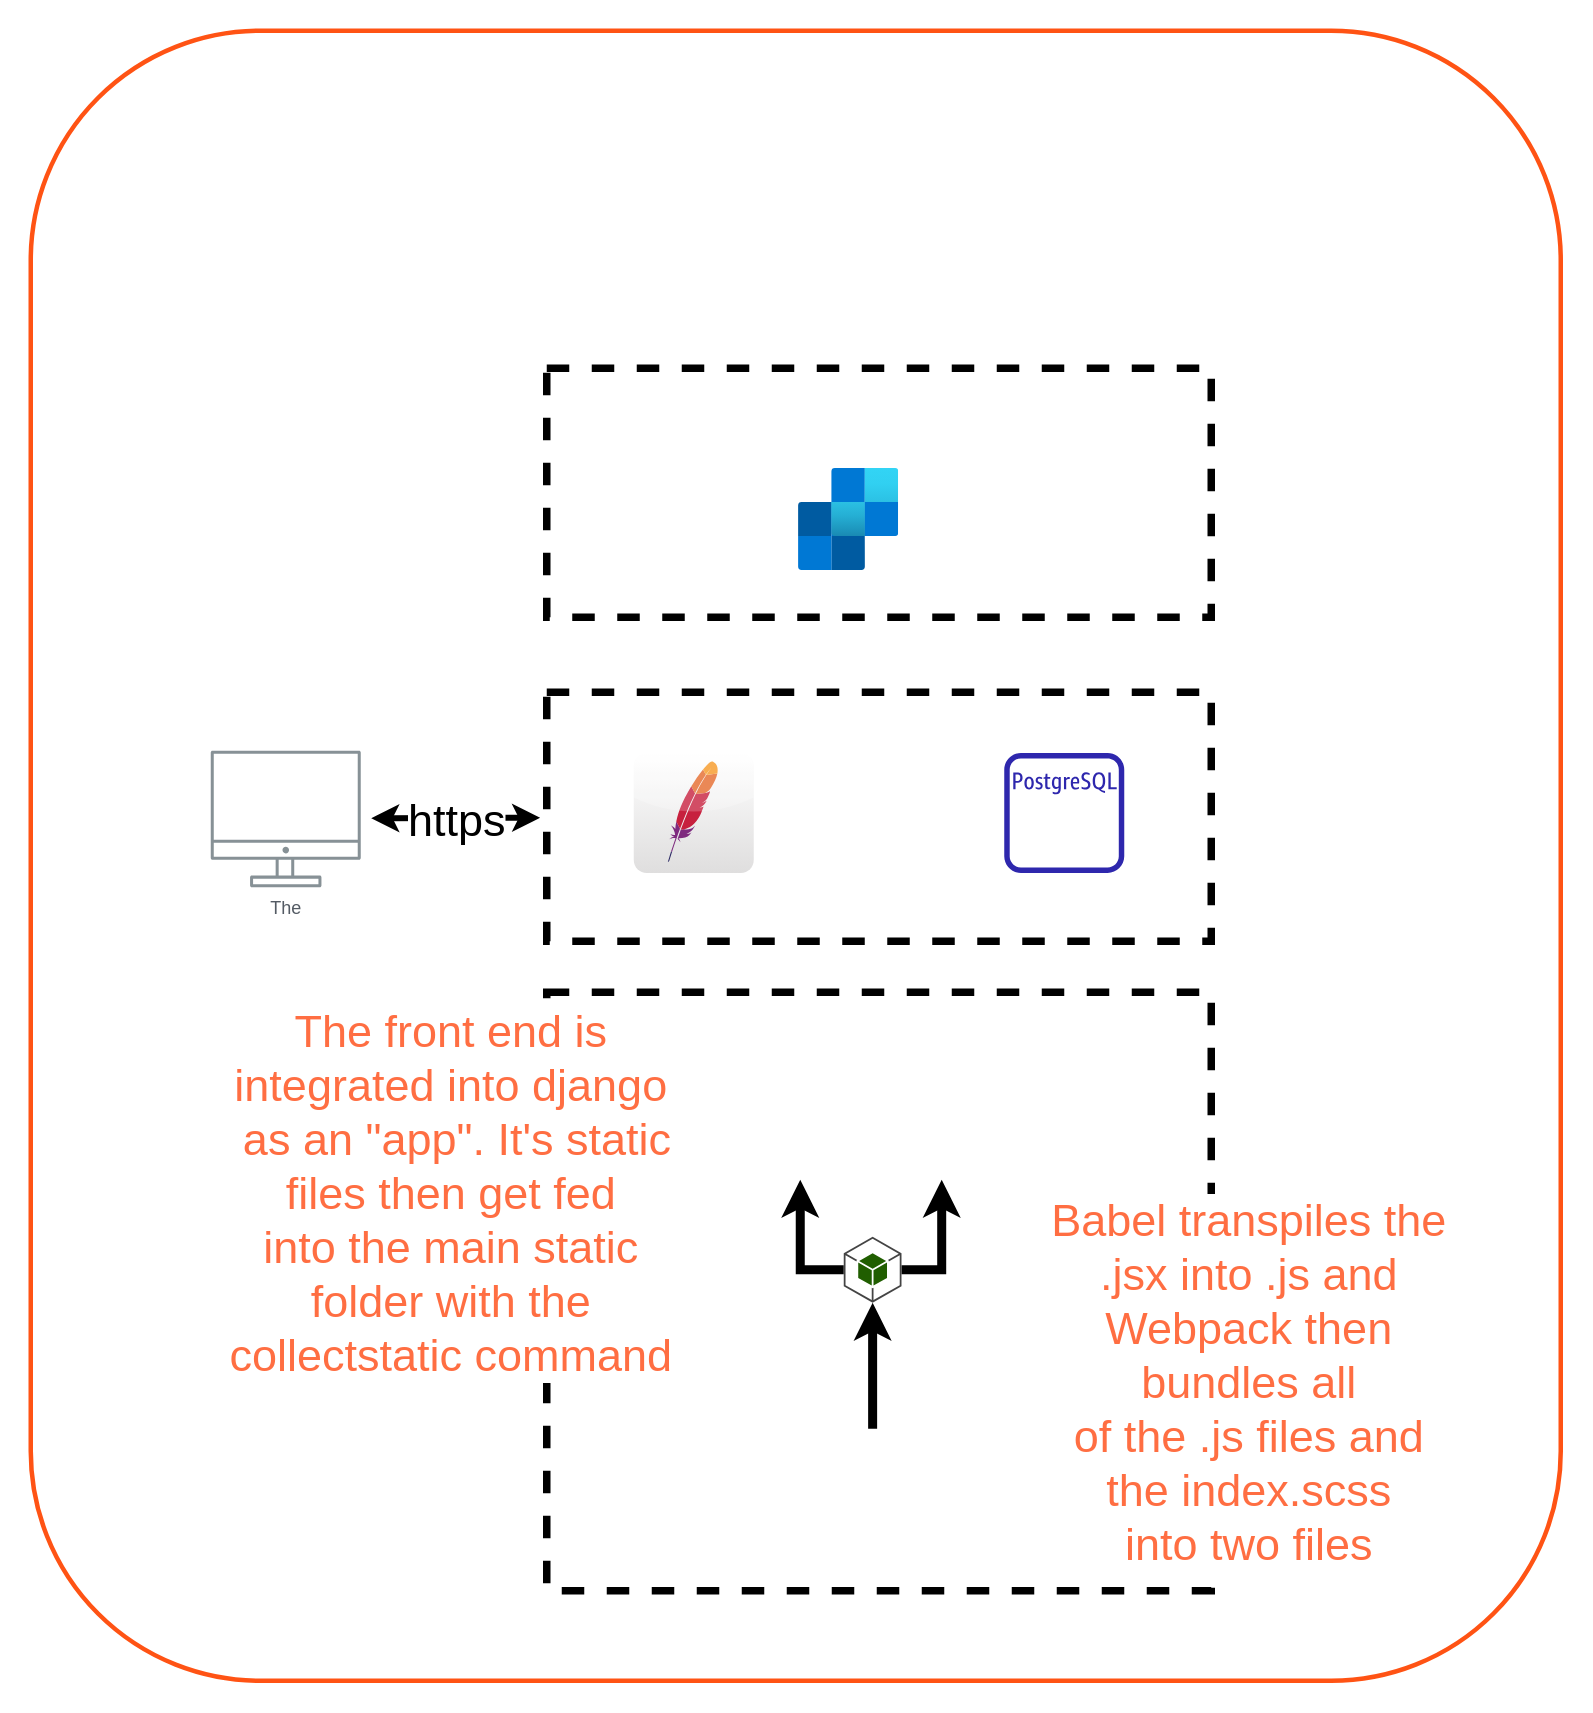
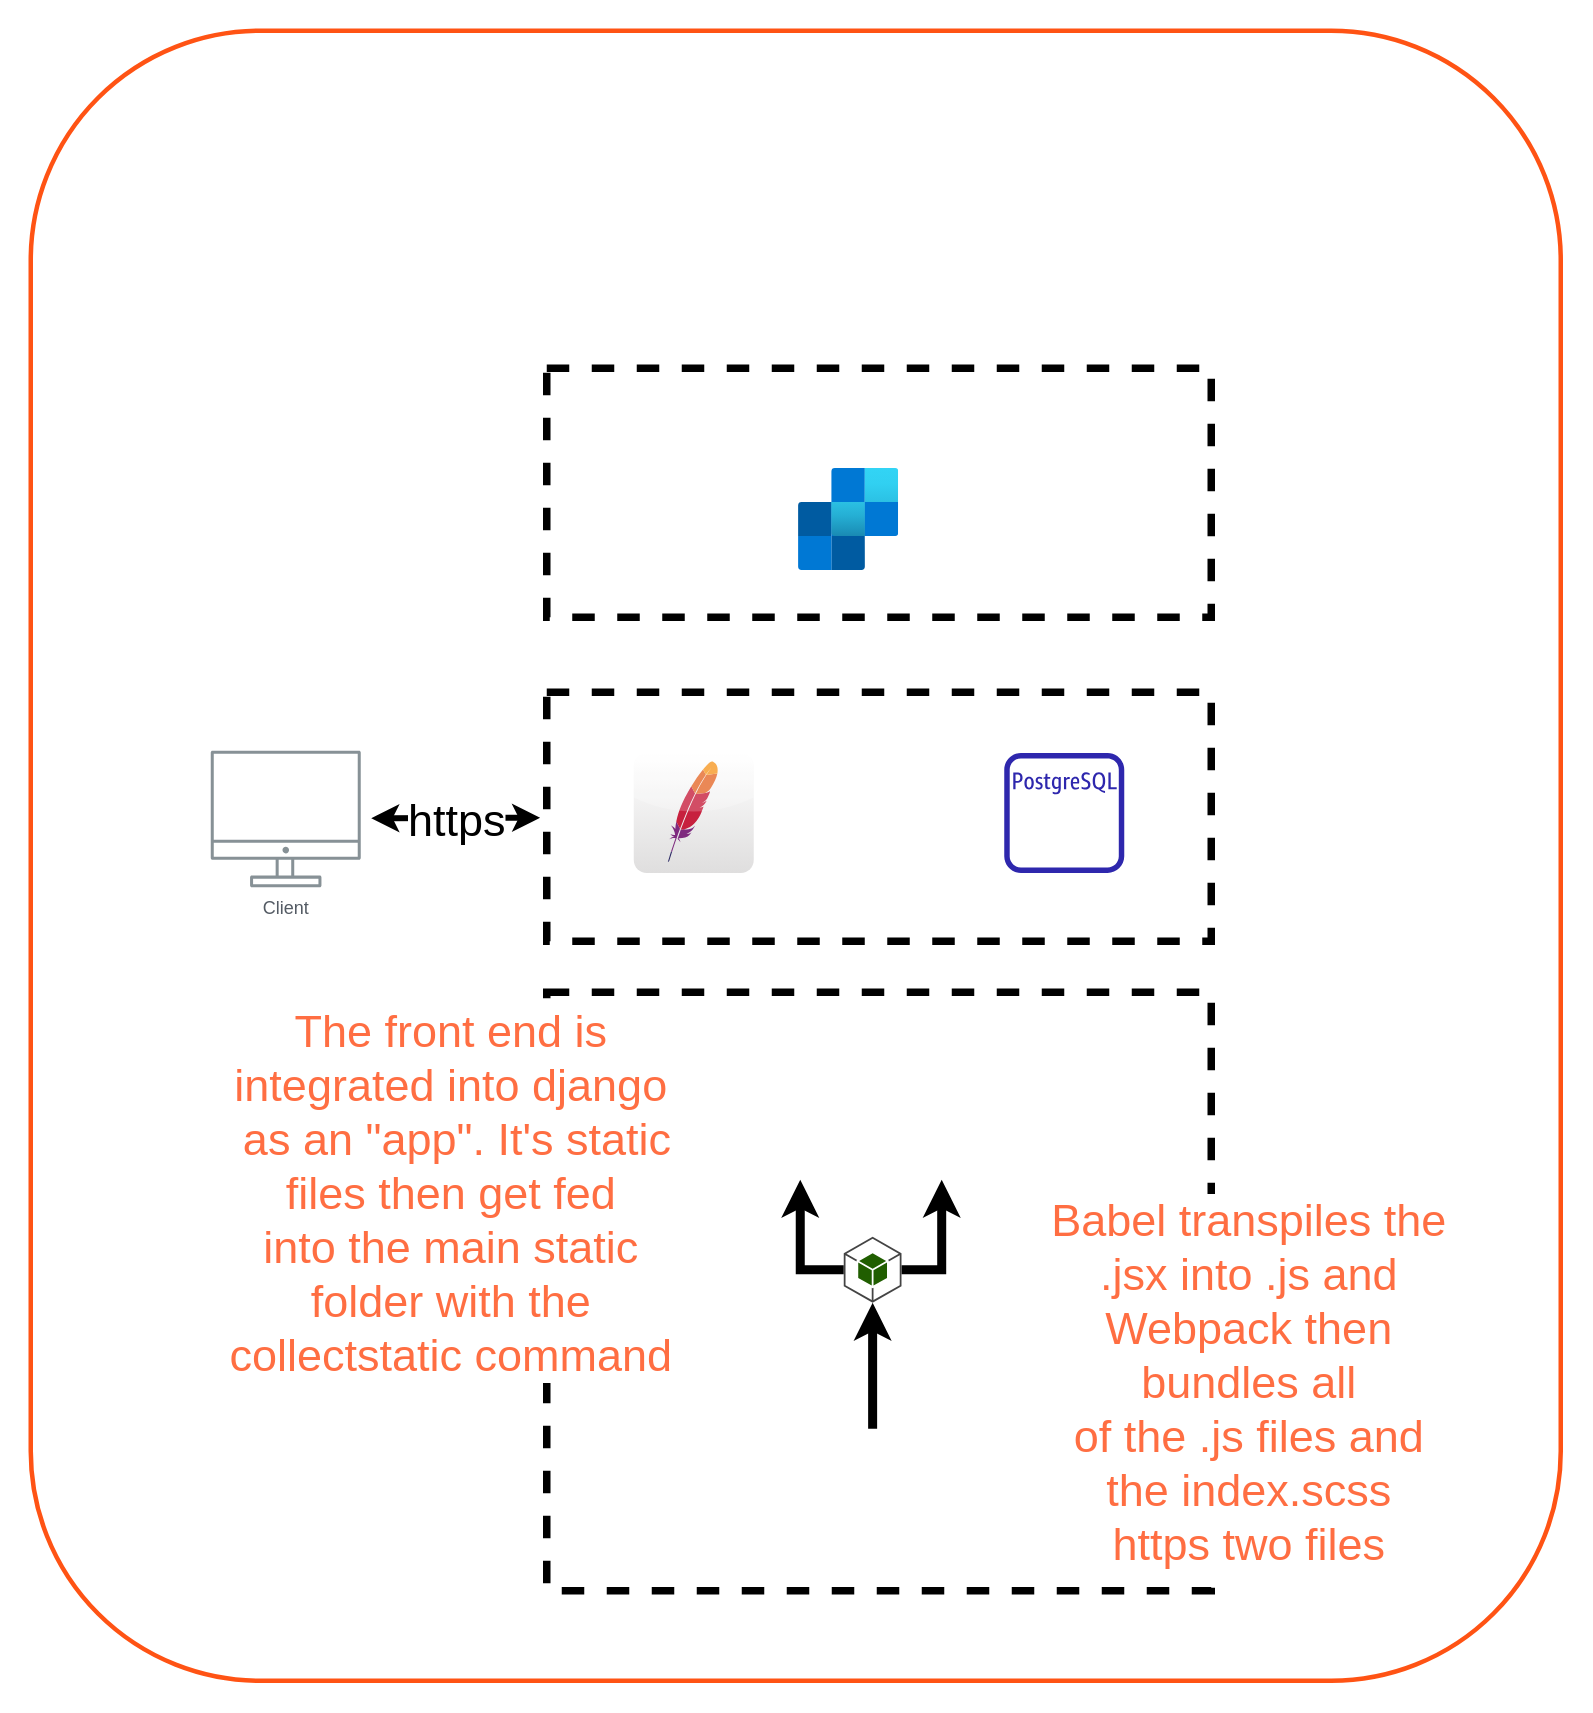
(287, 909) -> (287, 909)
(1250, 1382) -> (1250, 1382)
